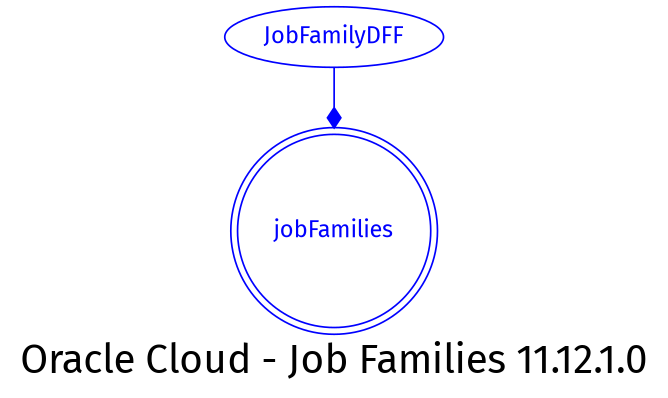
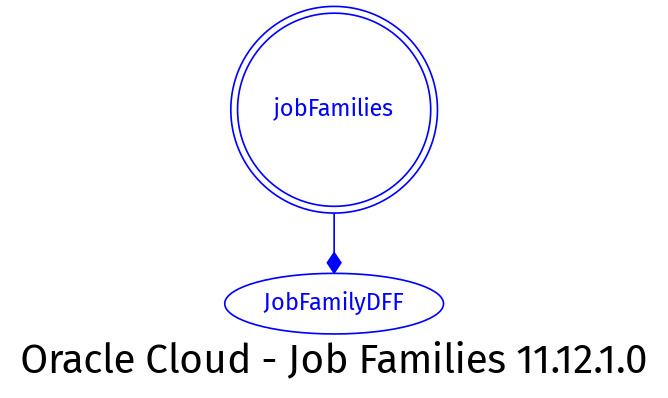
(334, 88) -> (334, 233)
